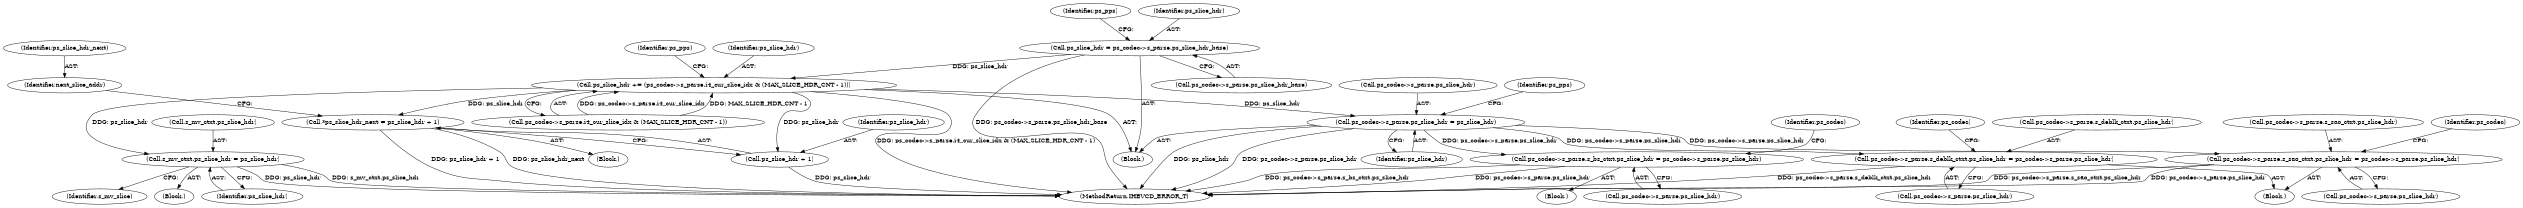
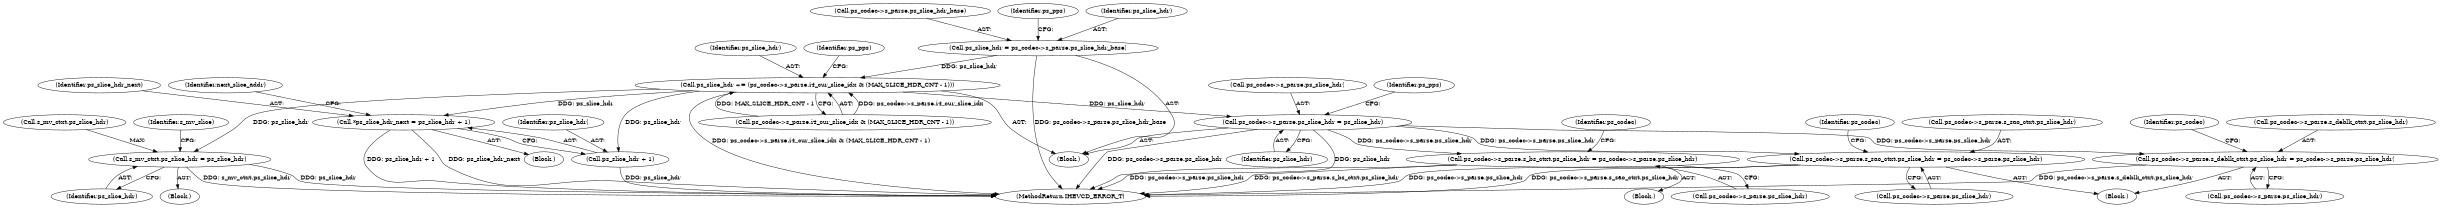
(65, 65) -> (245, 103)
(1188, 66) -> none
(221, 141) -> (139, 141)
(156, 177) -> (180, 139)
